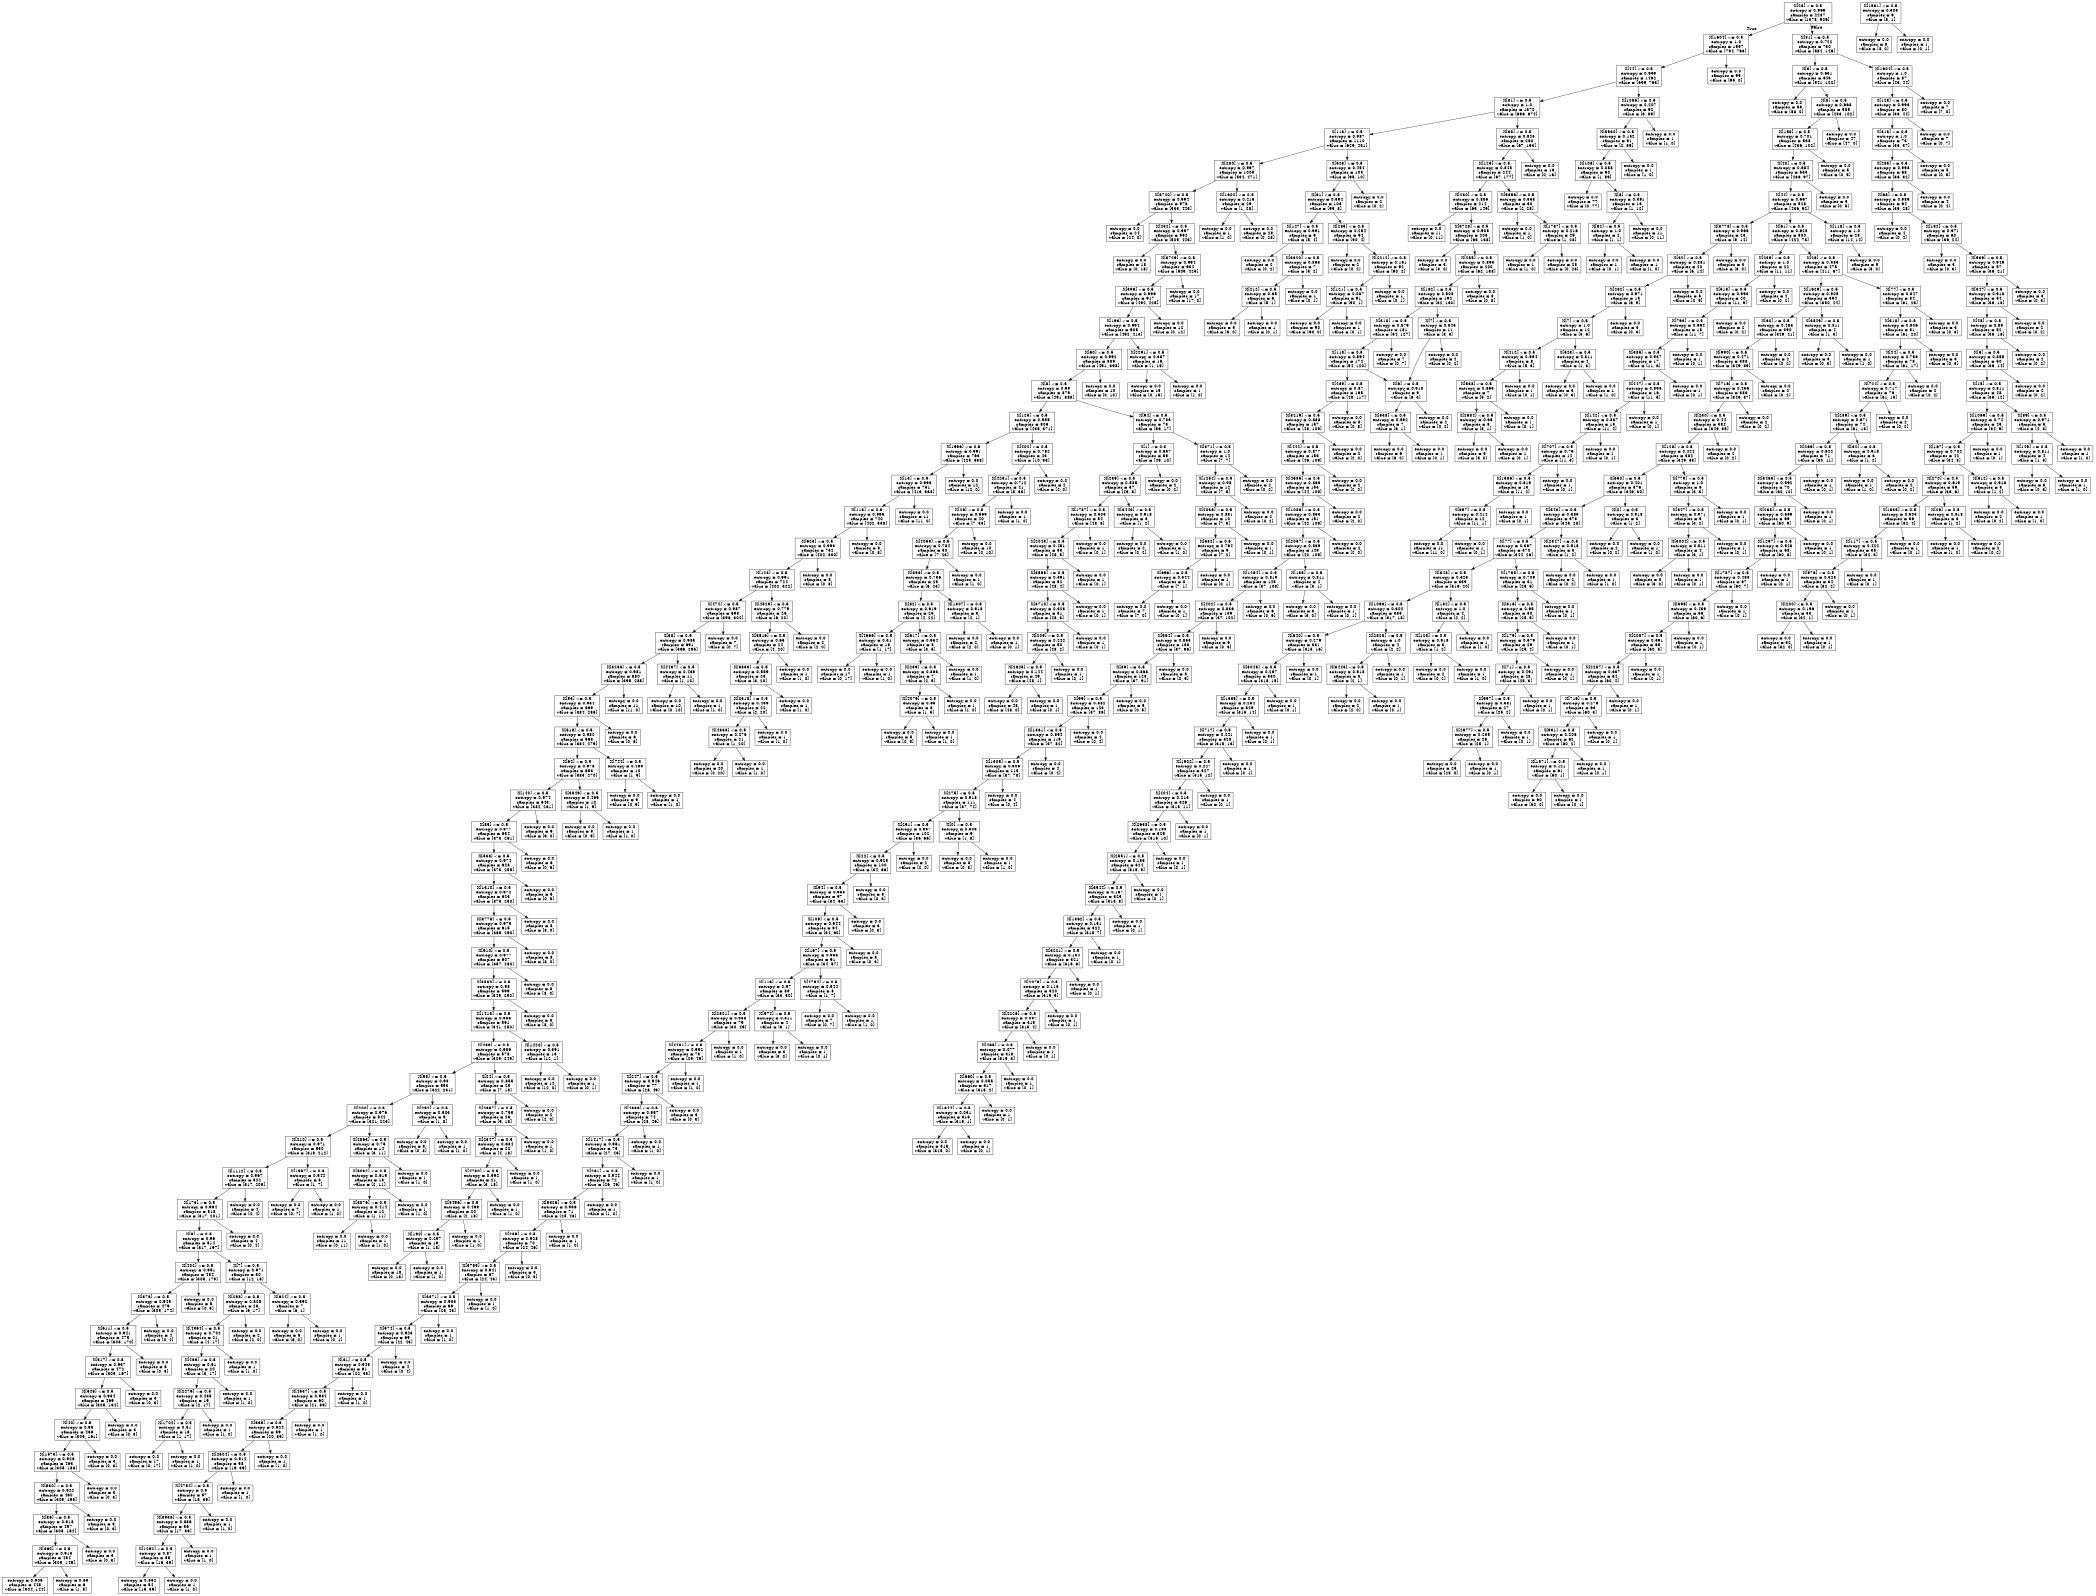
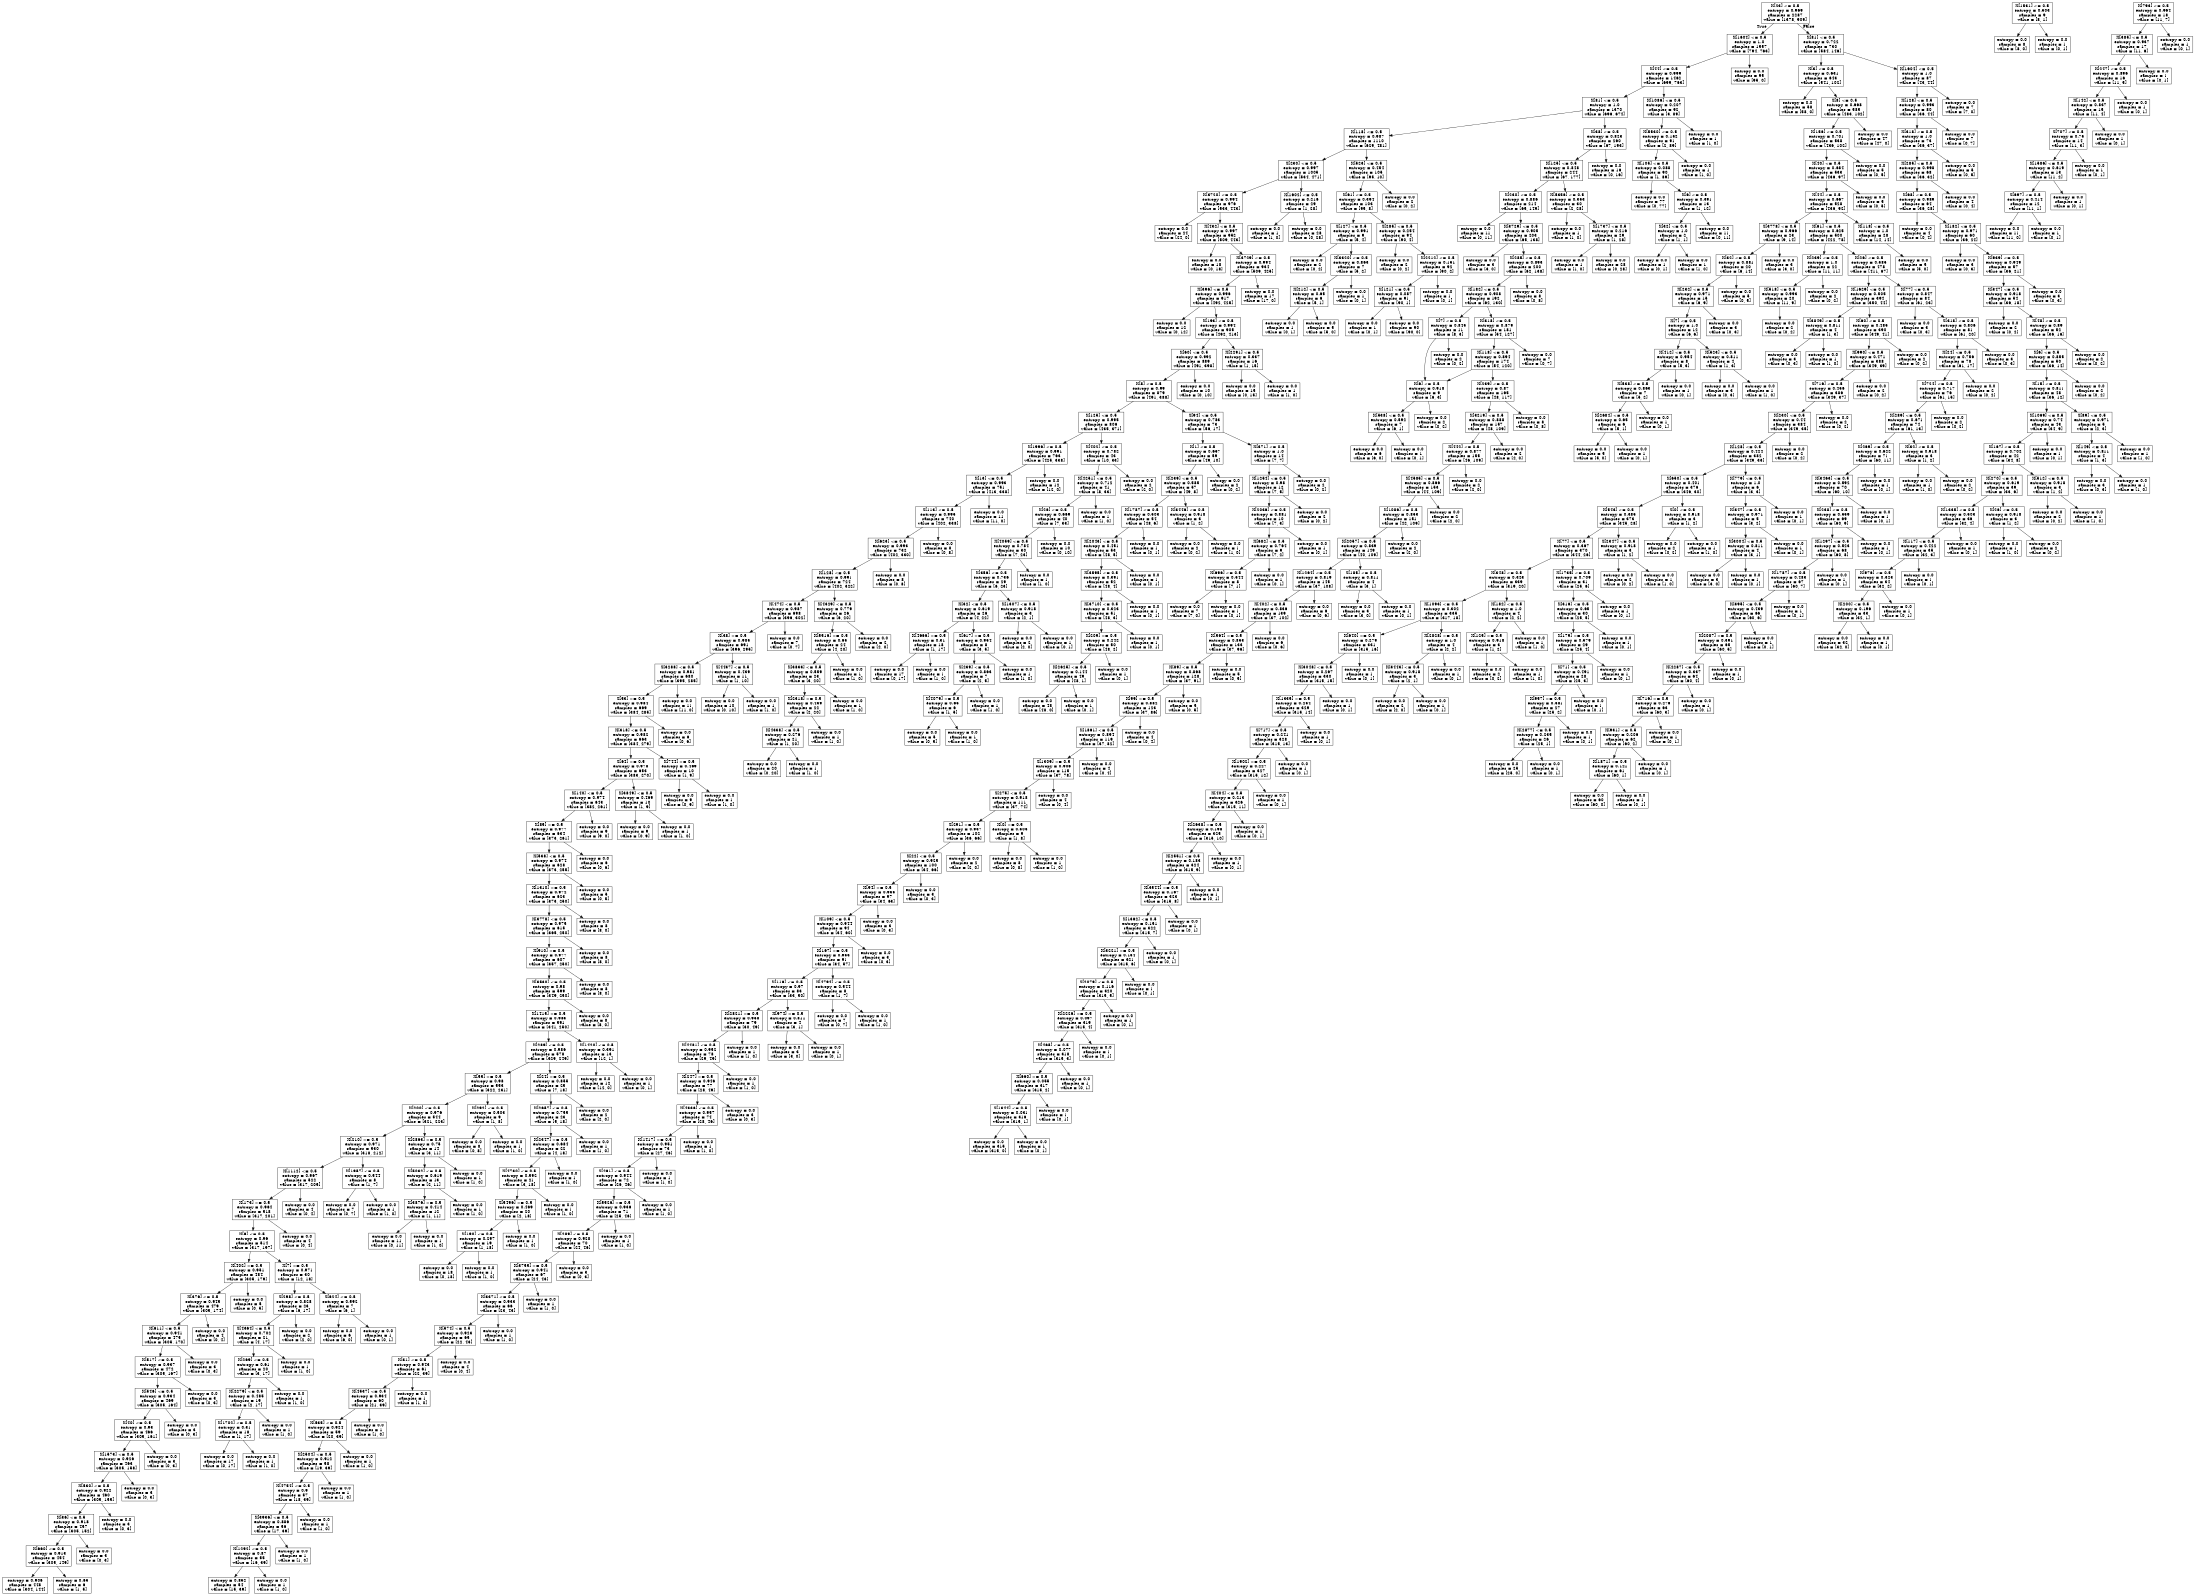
(1711, 311) -> none
